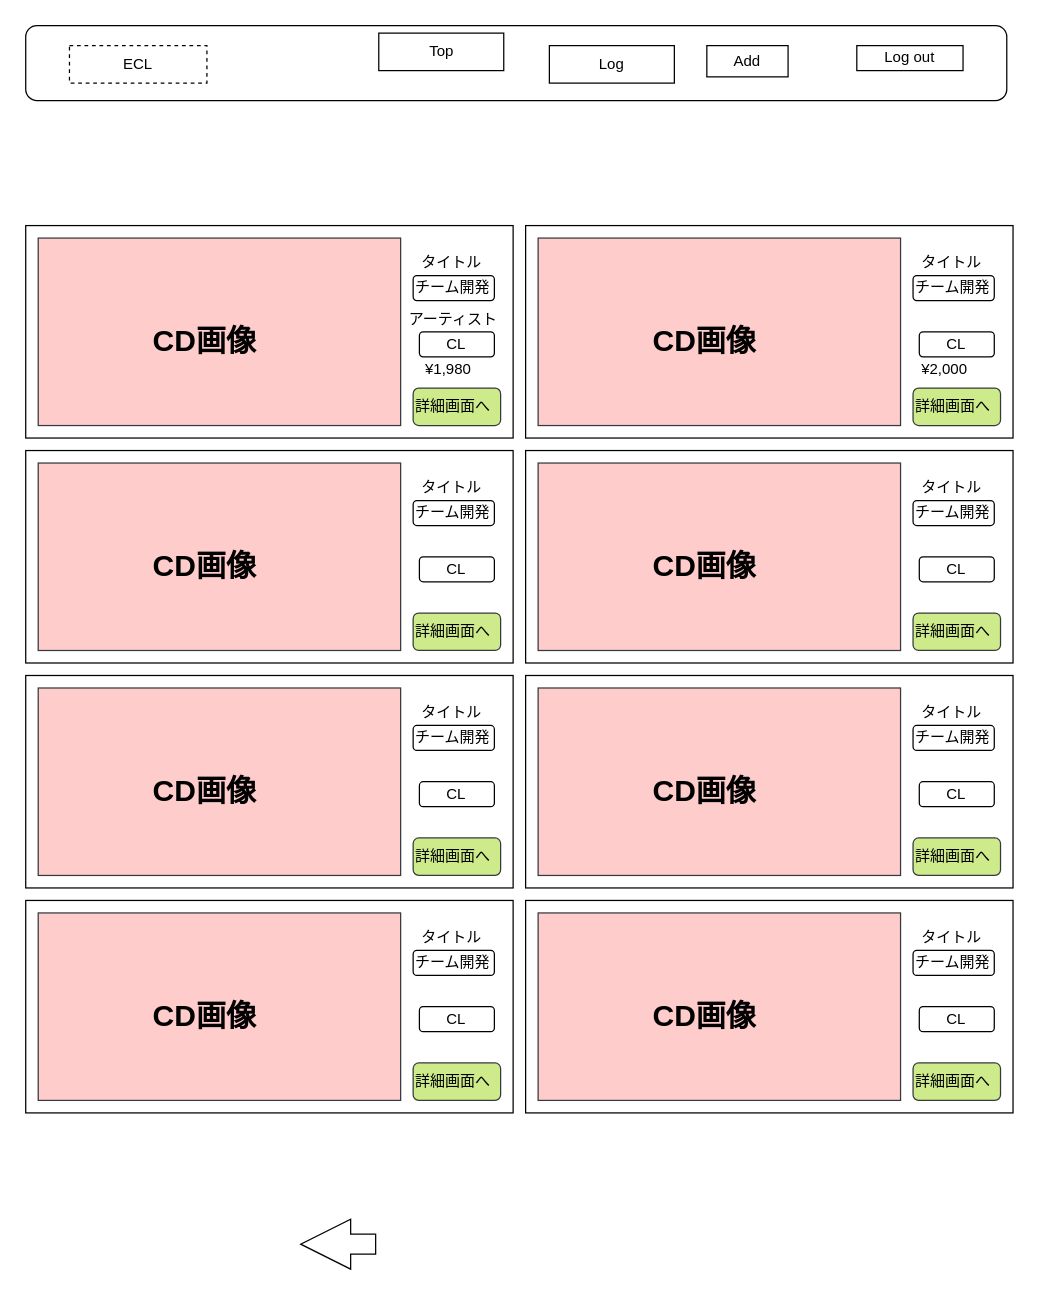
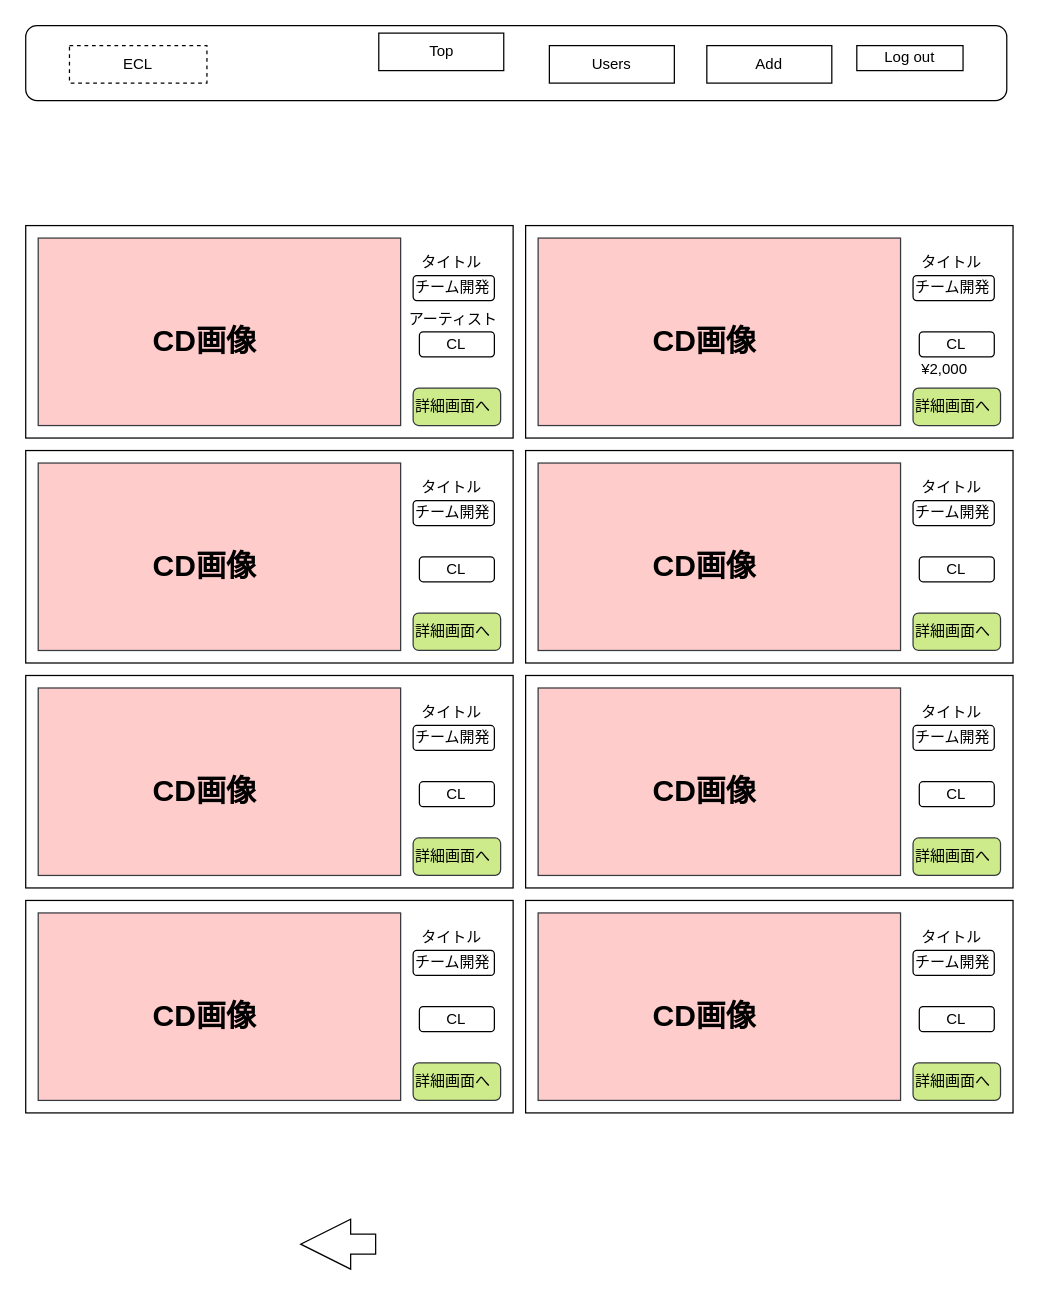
(748, 61) -> (769, 64)
(612, 64) -> (612, 64)
(454, 369) -> none
